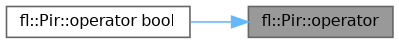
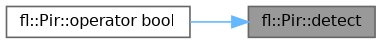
(321, 22) -> (312, 22)
